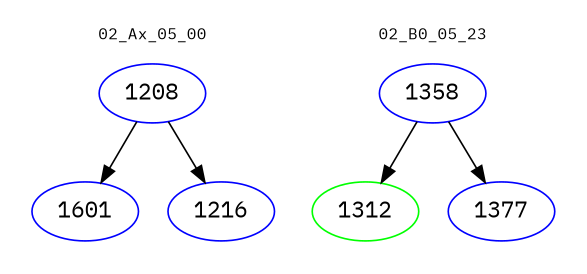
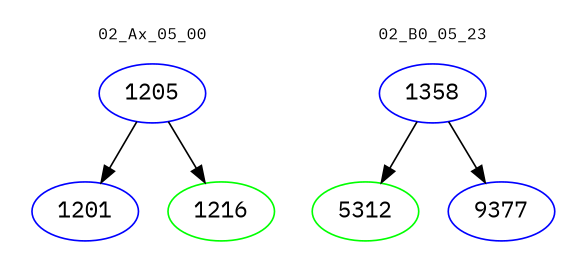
(152, 93) -> (152, 93)
(85, 211) -> (85, 211)
(221, 211) -> (221, 211)
(365, 211) -> (365, 211)
(502, 211) -> (502, 211)
